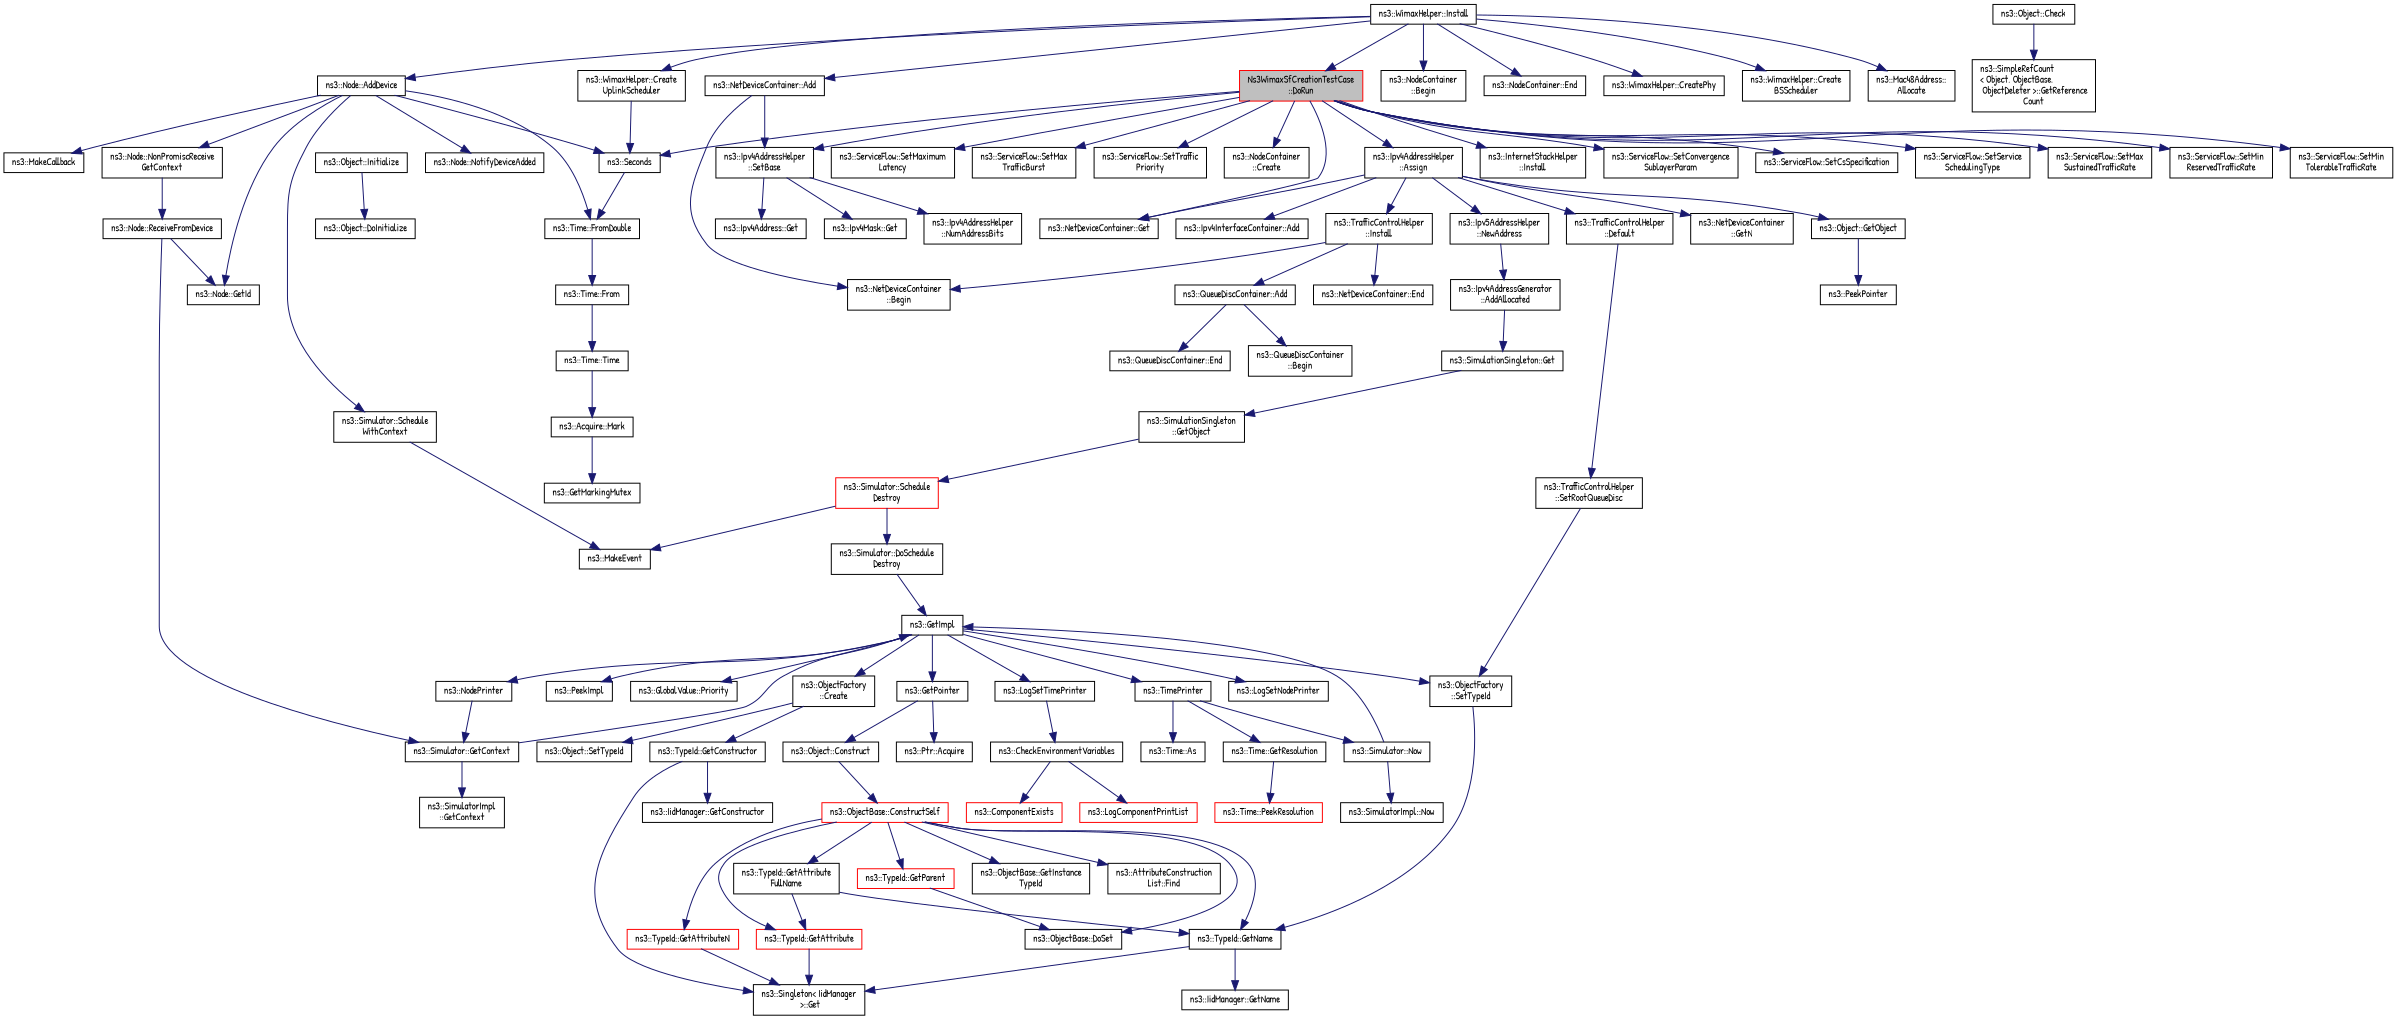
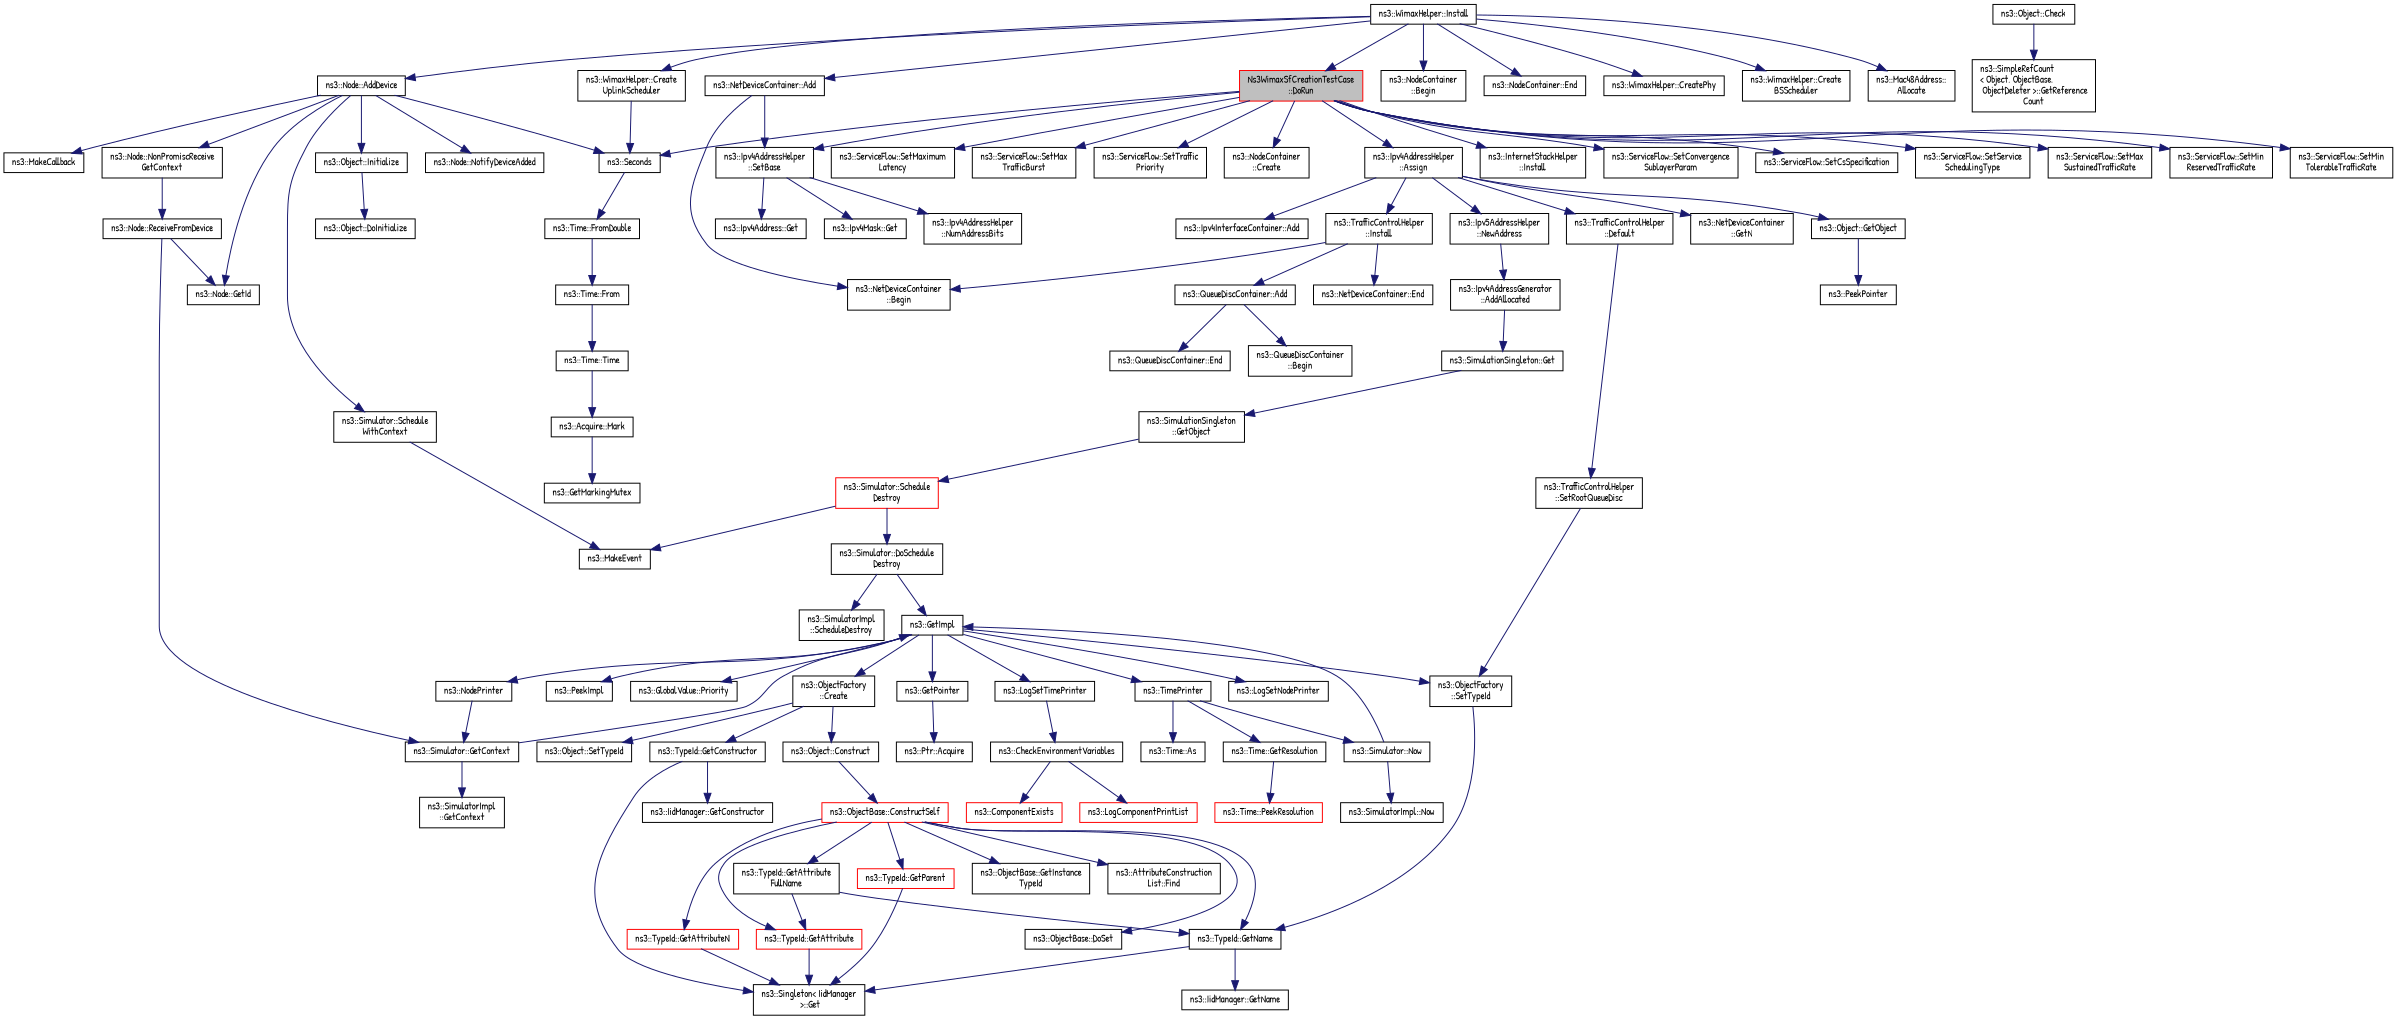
(506, 118) -> (361, 119)
(1099, 229) -> none
none -> (842, 625)
(886, 719) -> (832, 719)
(977, 904) -> (878, 939)
